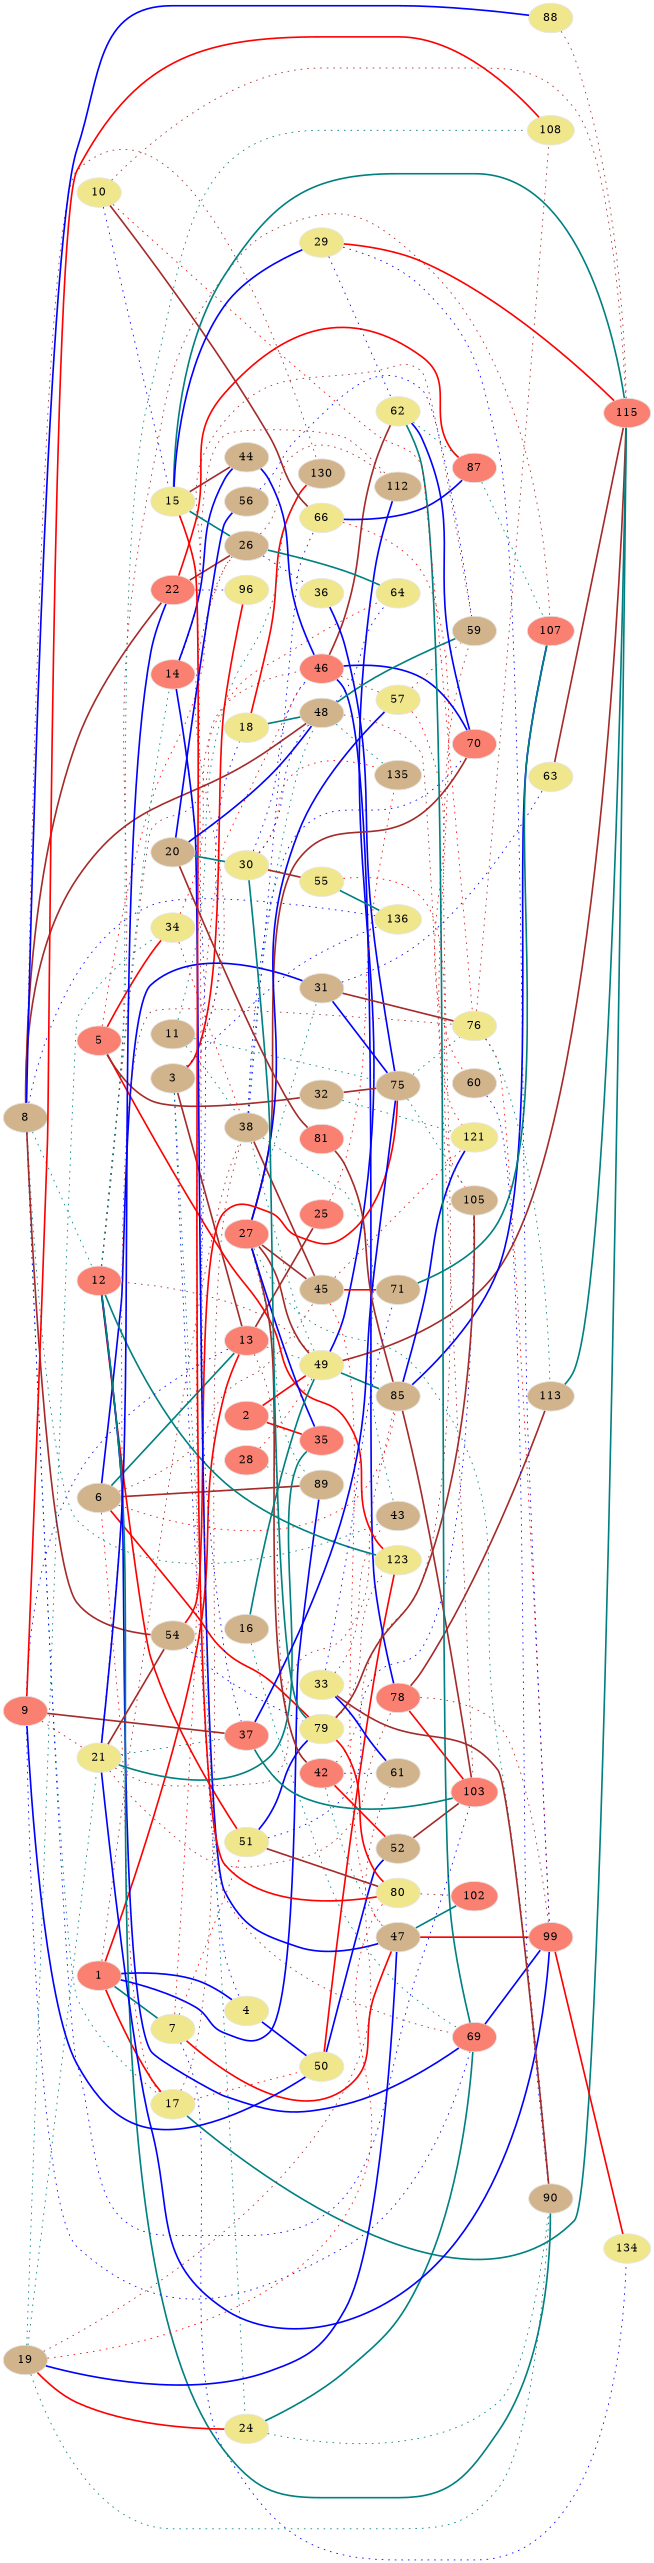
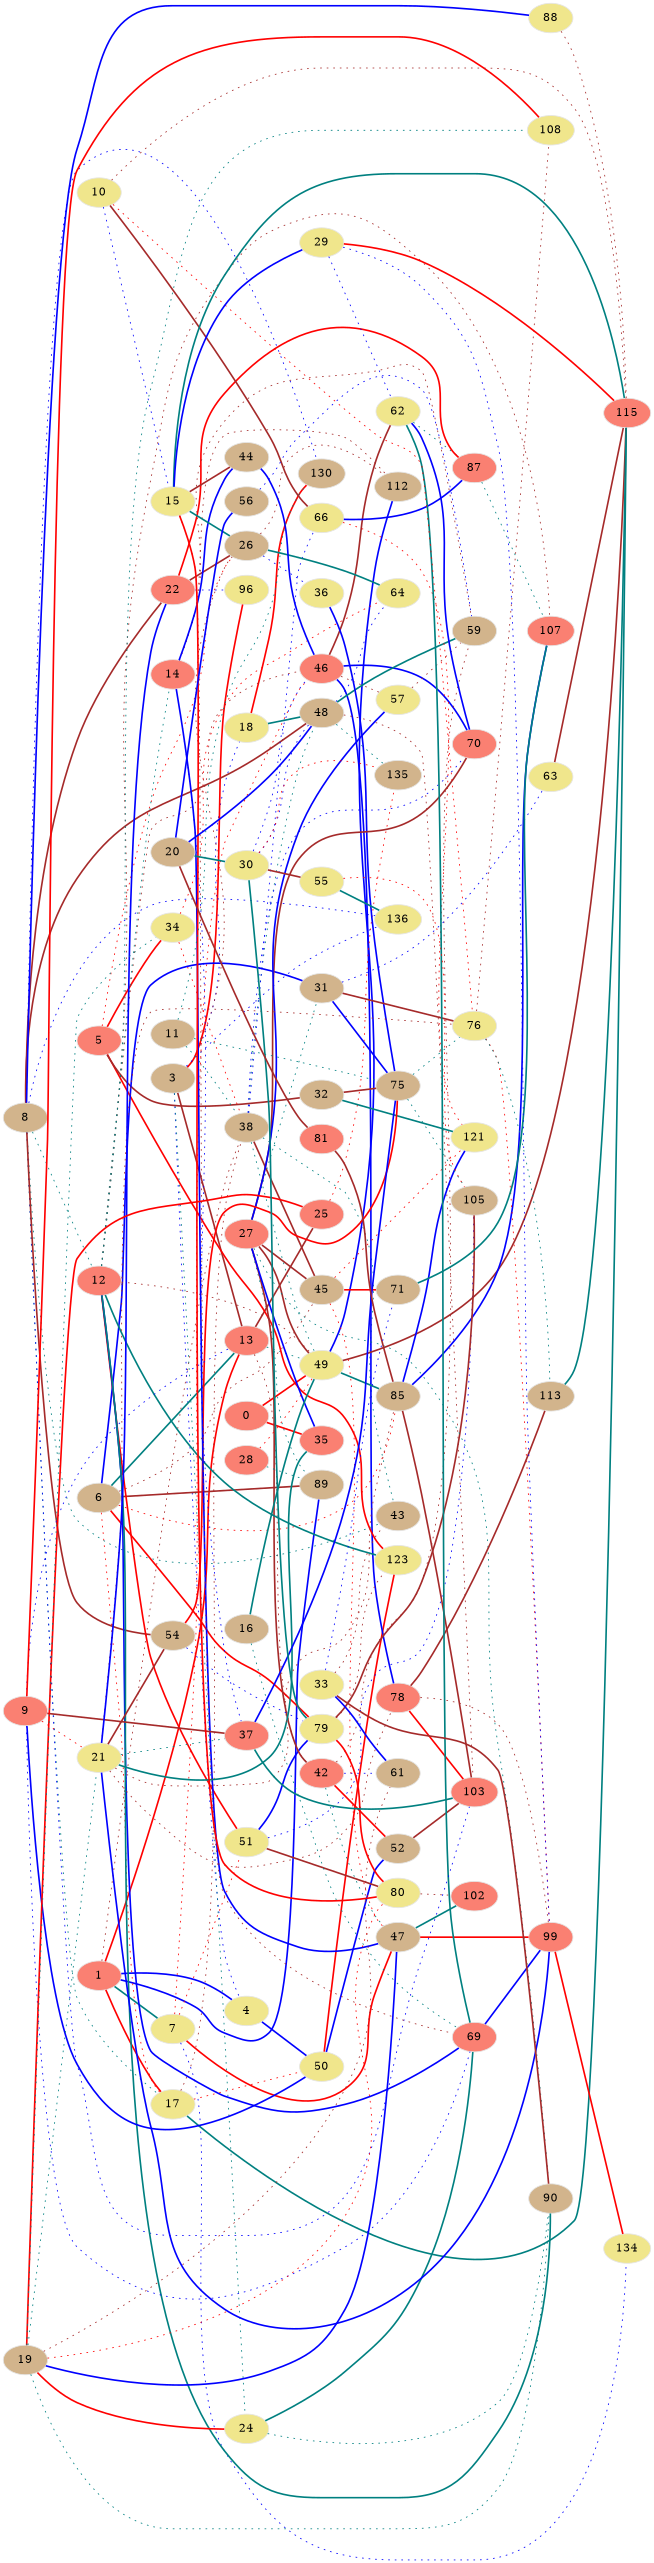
(95, 161) -> (95, 161)
(474, 1083) -> none
(403, 1118) -> (403, 1118)
(247, 1416) -> (247, 1416)
none -> (51, 1679)
